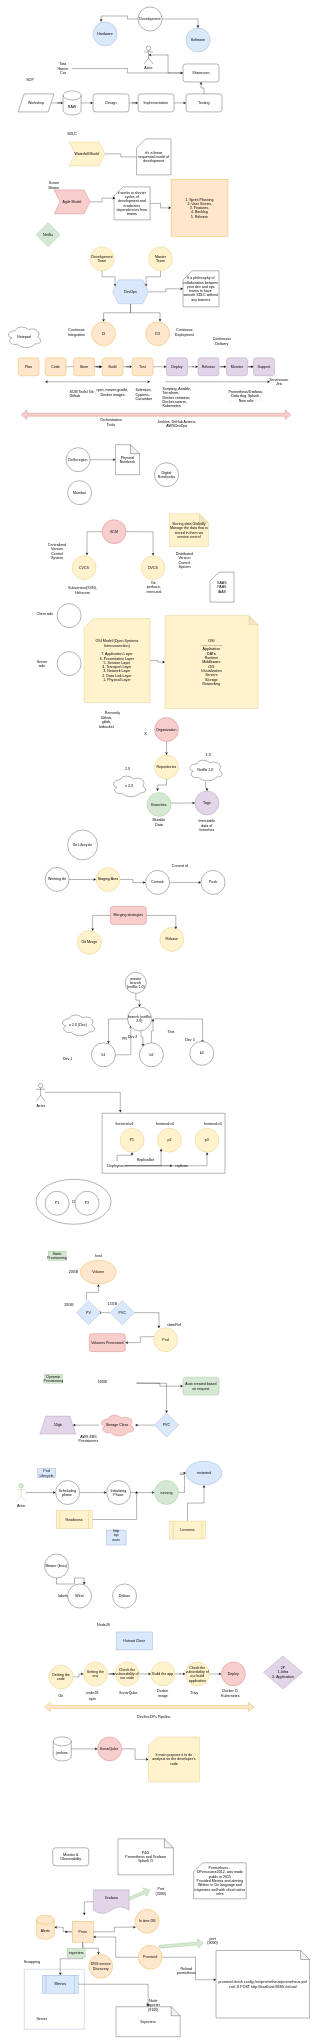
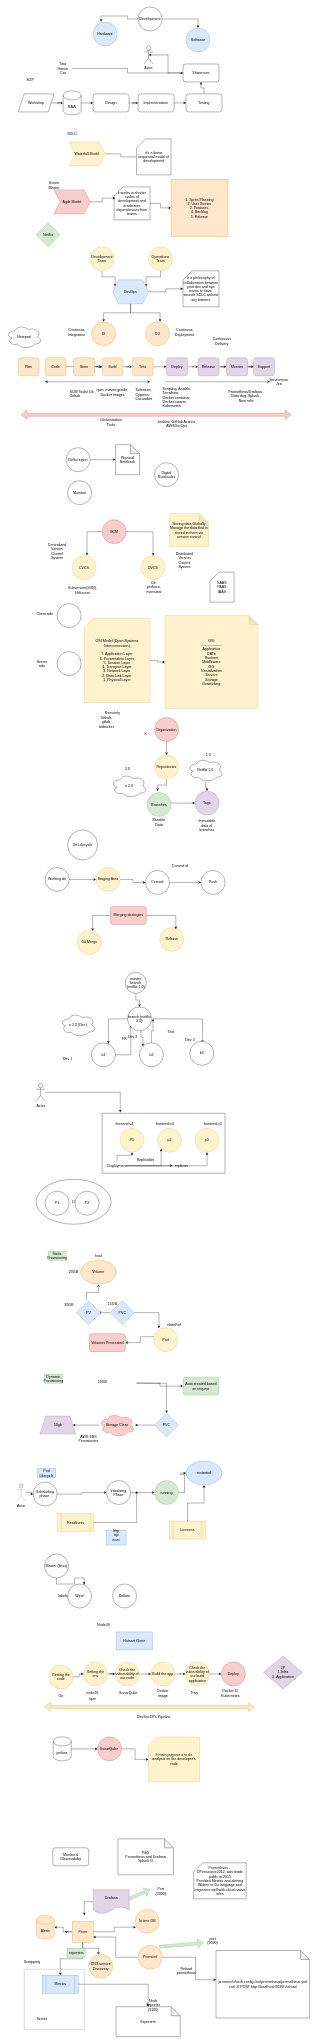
(161, 258) -> (161, 258)
(68, 1493) -> (45, 1494)
(74, 1520) -> (76, 1523)
